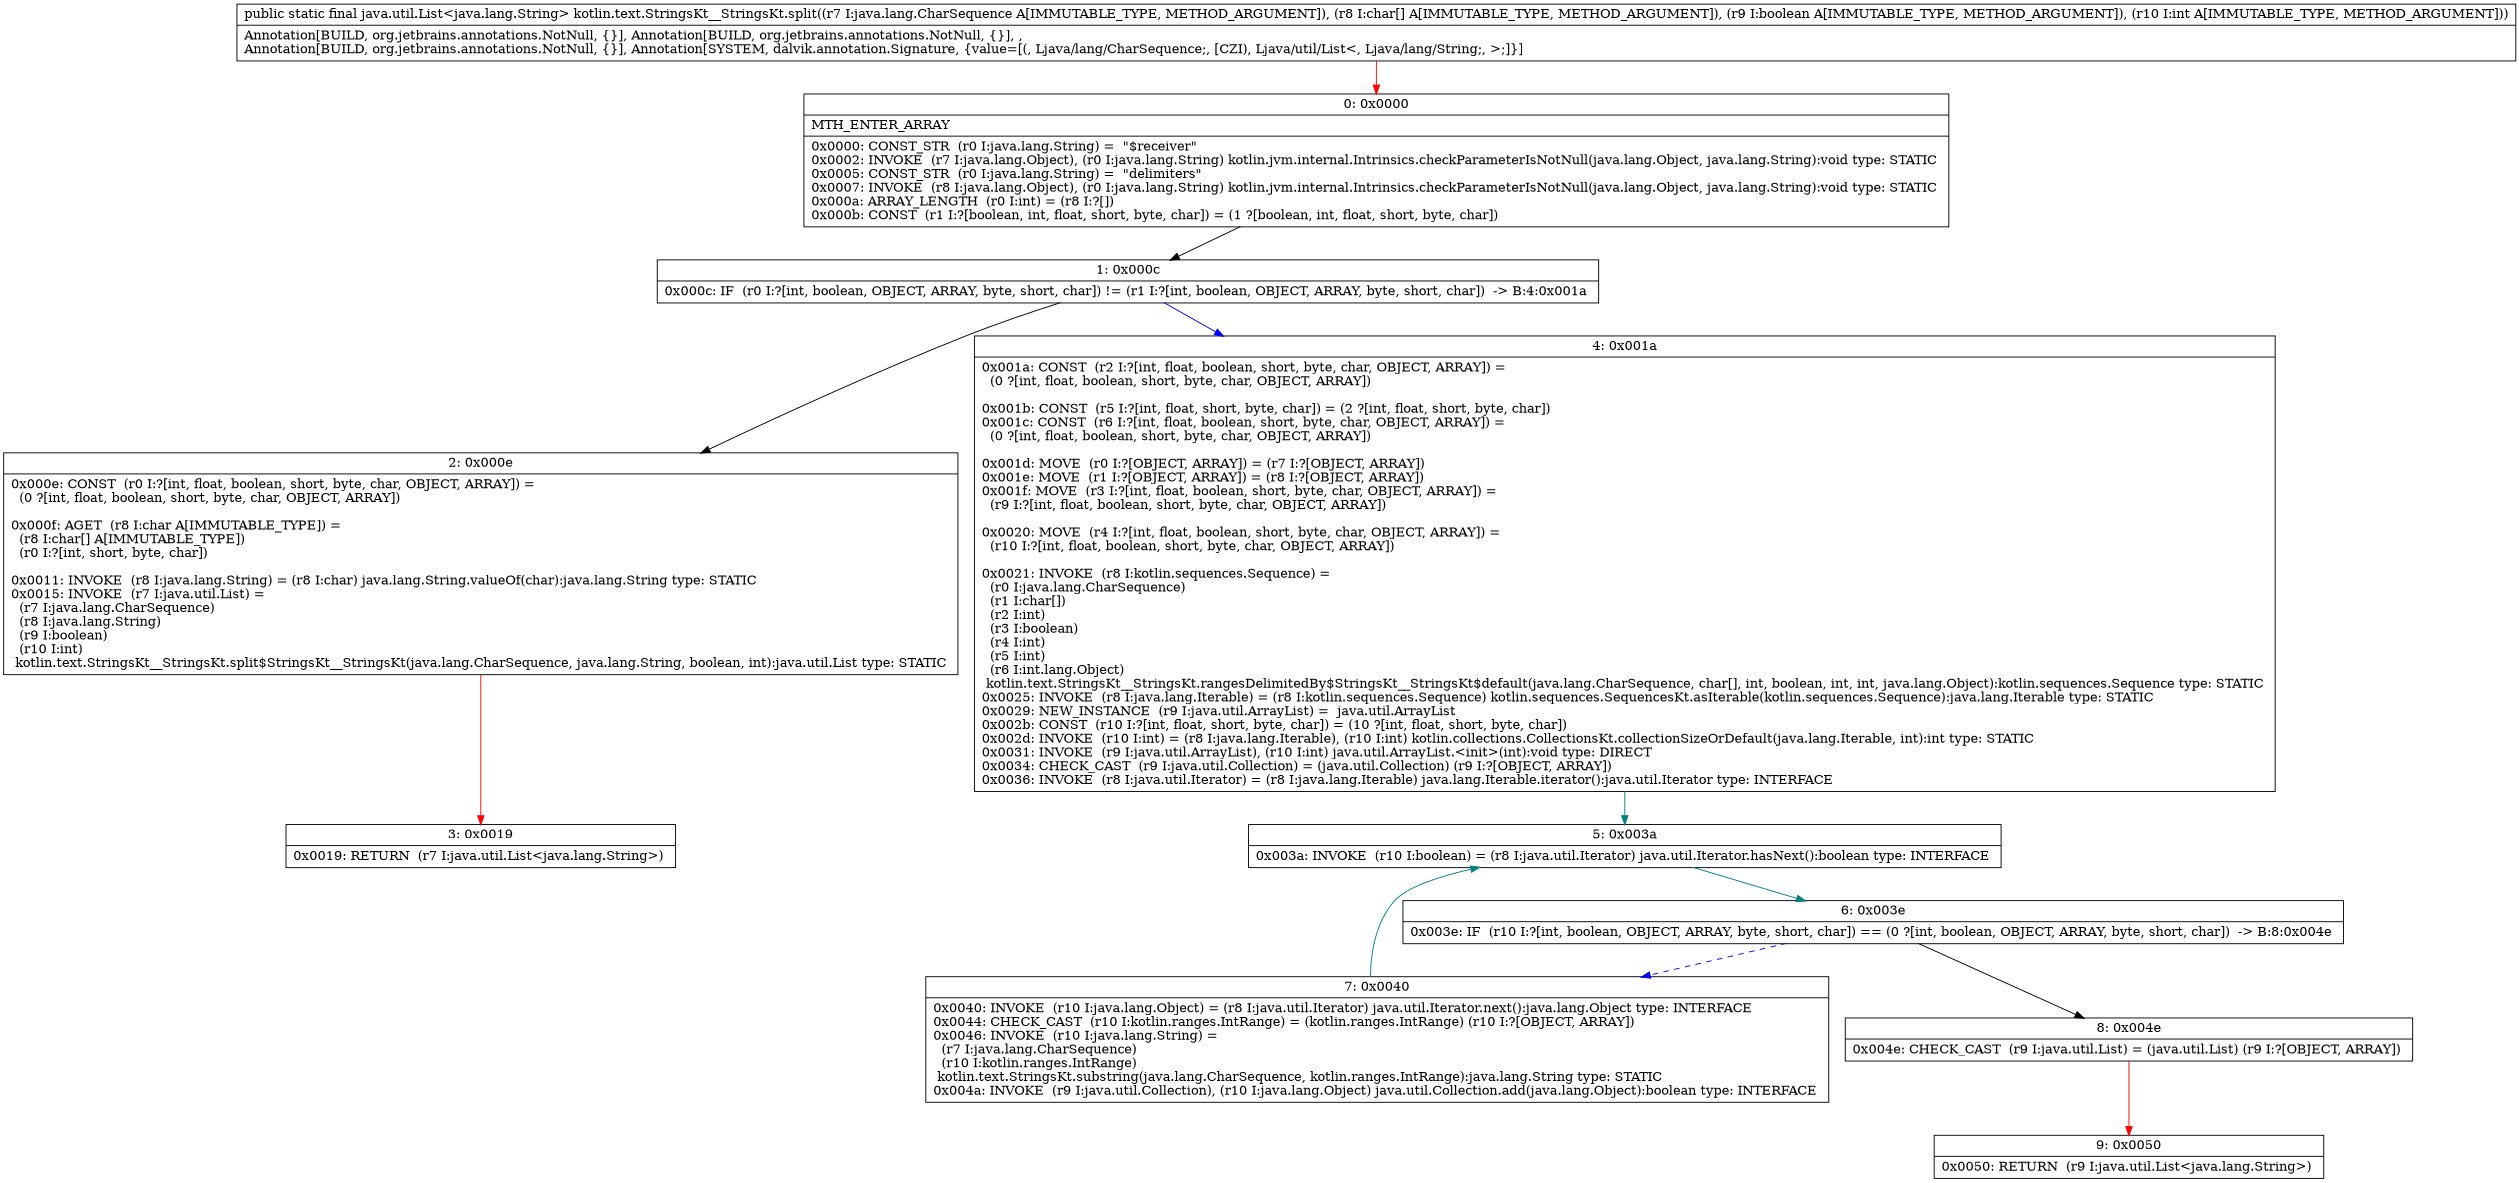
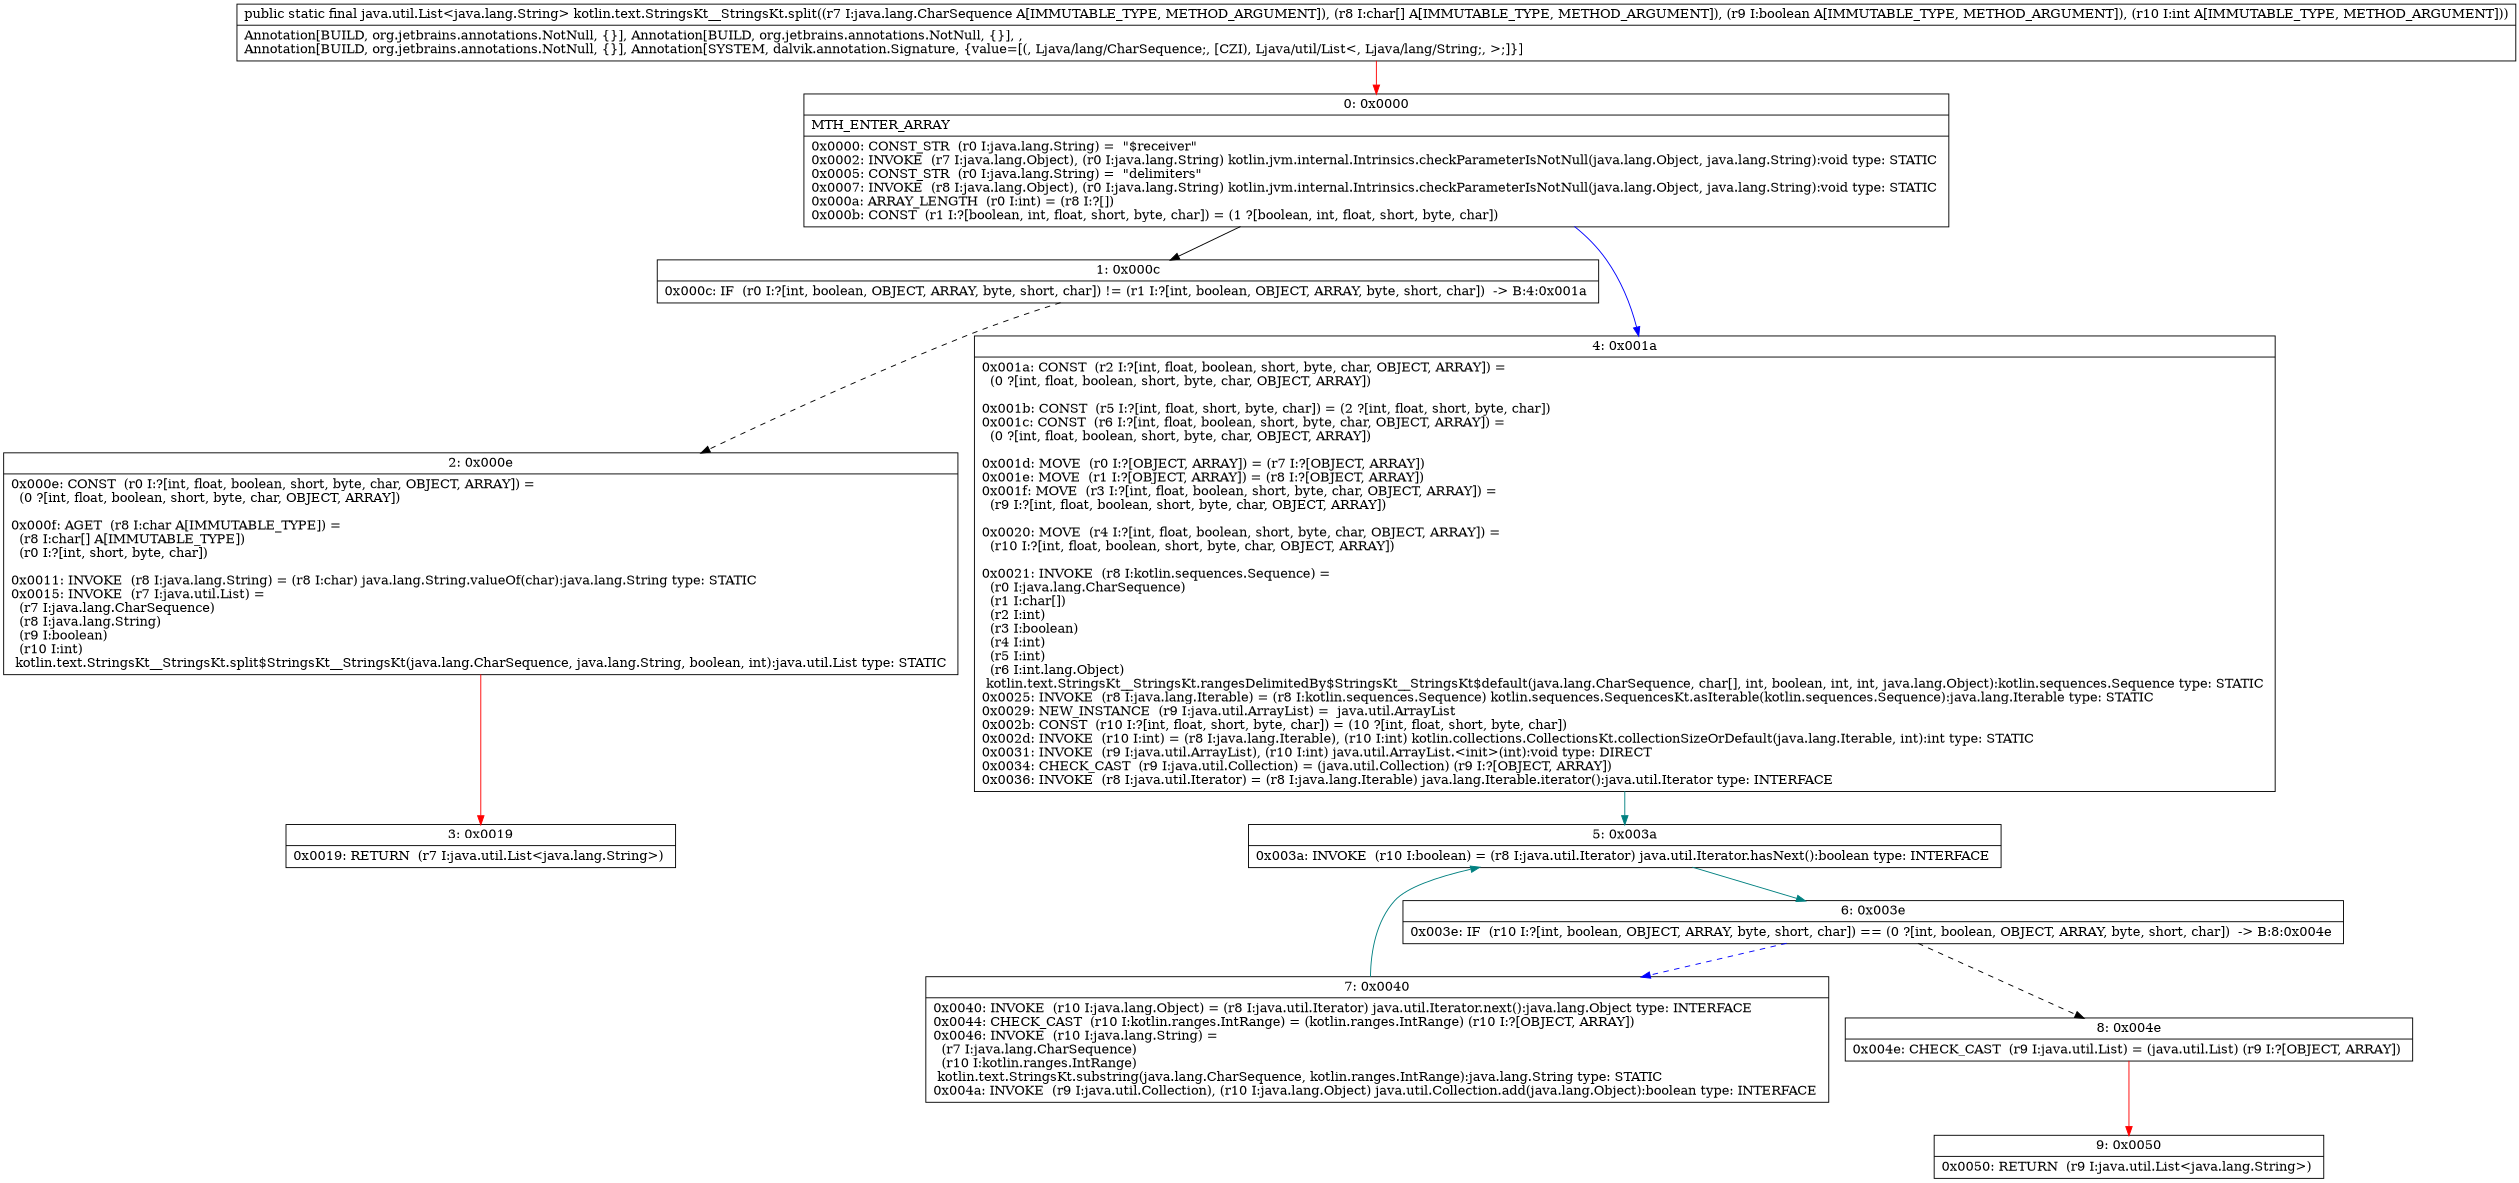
(1190, 317) -> (1614, 272)
(883, 370) -> (883, 370)
(1997, 979) -> (1997, 979)
